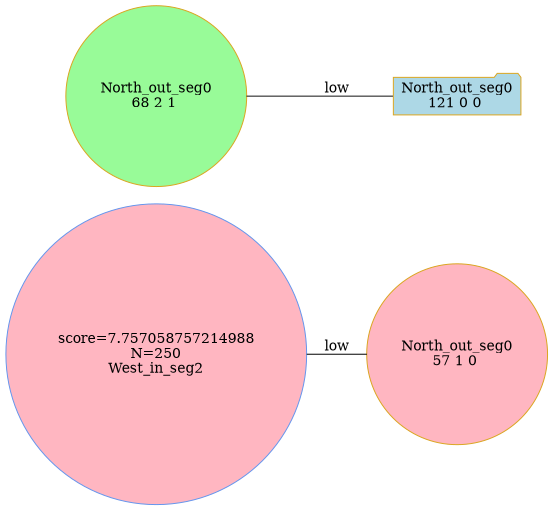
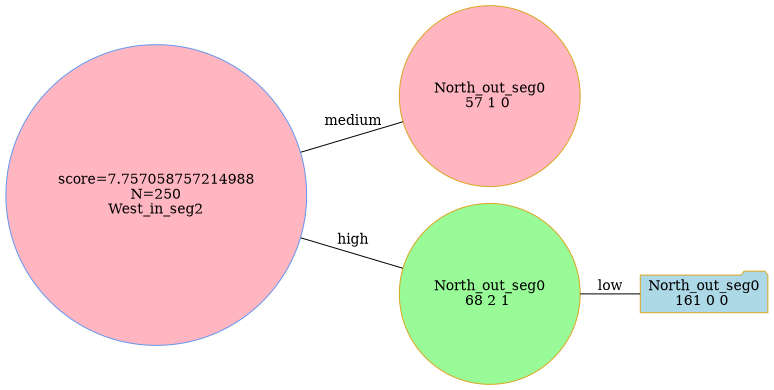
(457, 96) -> (704, 294)
none -> (352, 253)
(337, 347) -> (353, 121)
